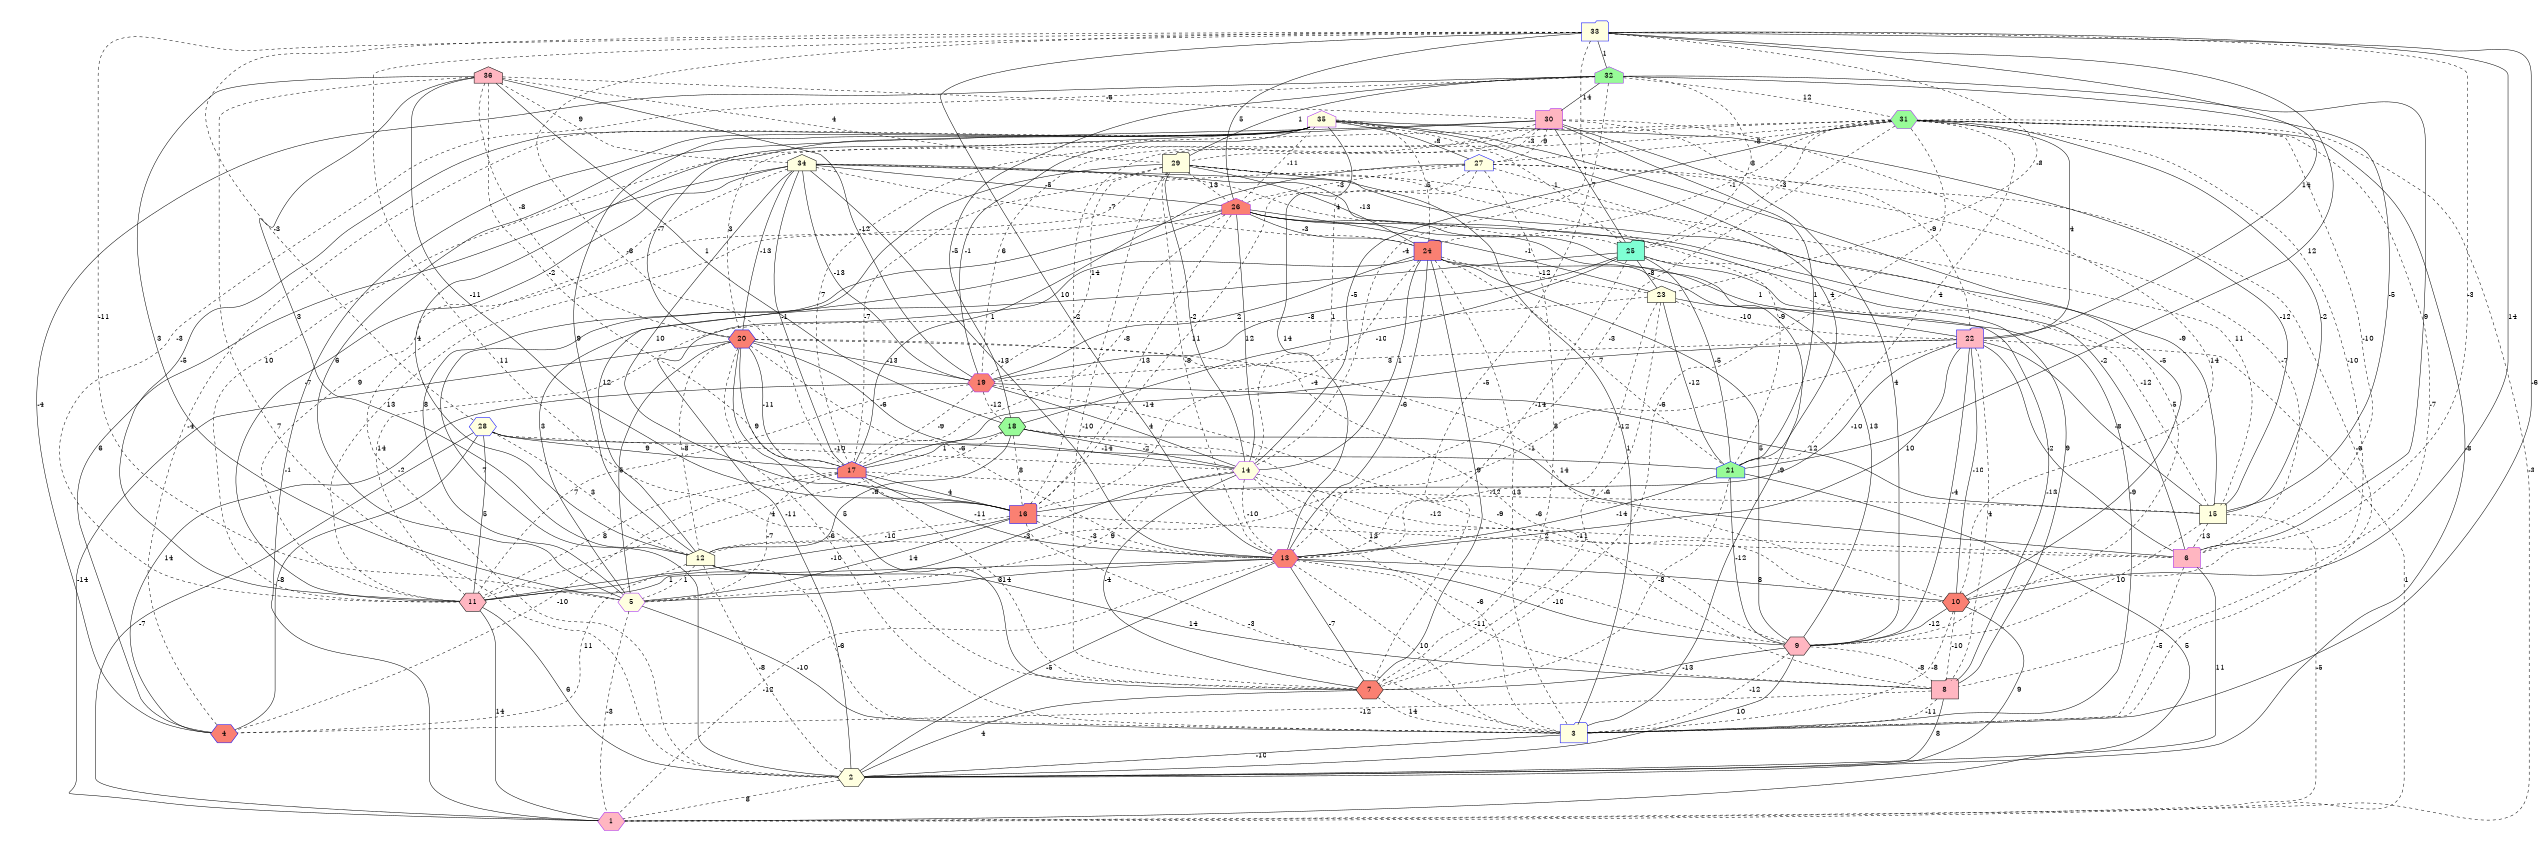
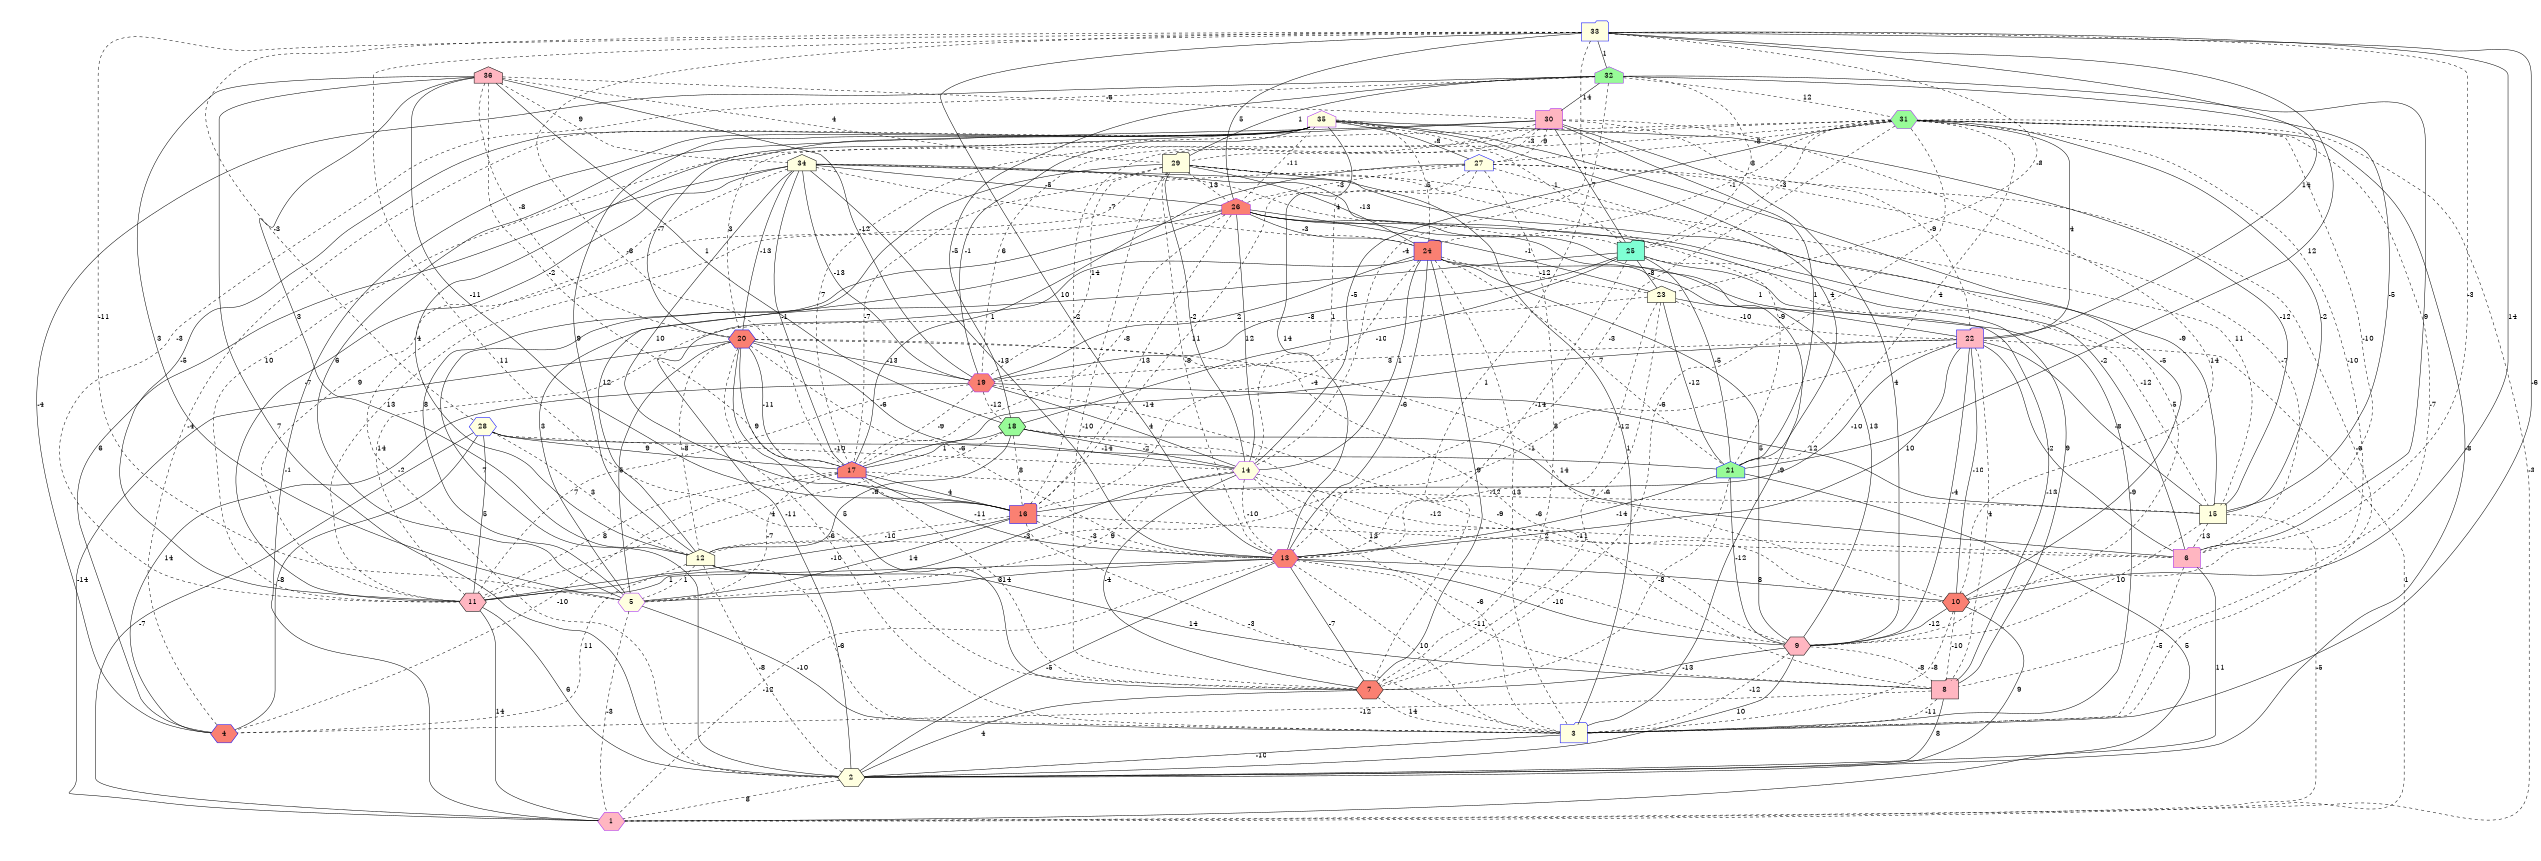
(1487, 383) -> (1487, 383)
(312, 475) -> (312, 475)
